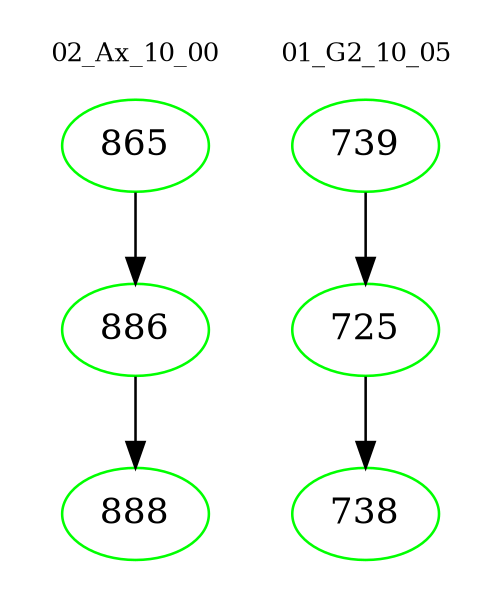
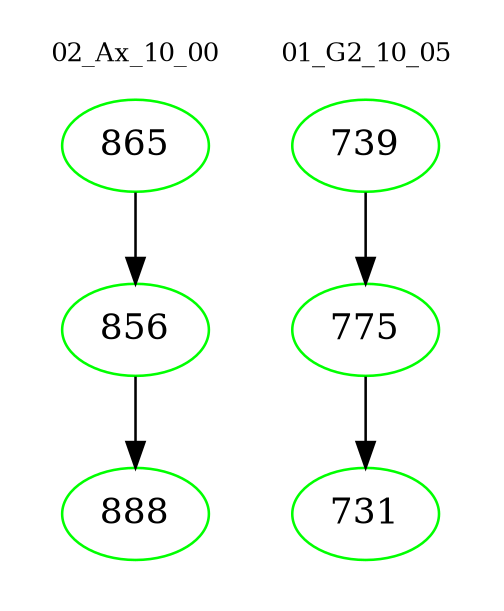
(136, 330) -> (136, 330)
(366, 330) -> (366, 330)
(366, 514) -> (366, 514)
